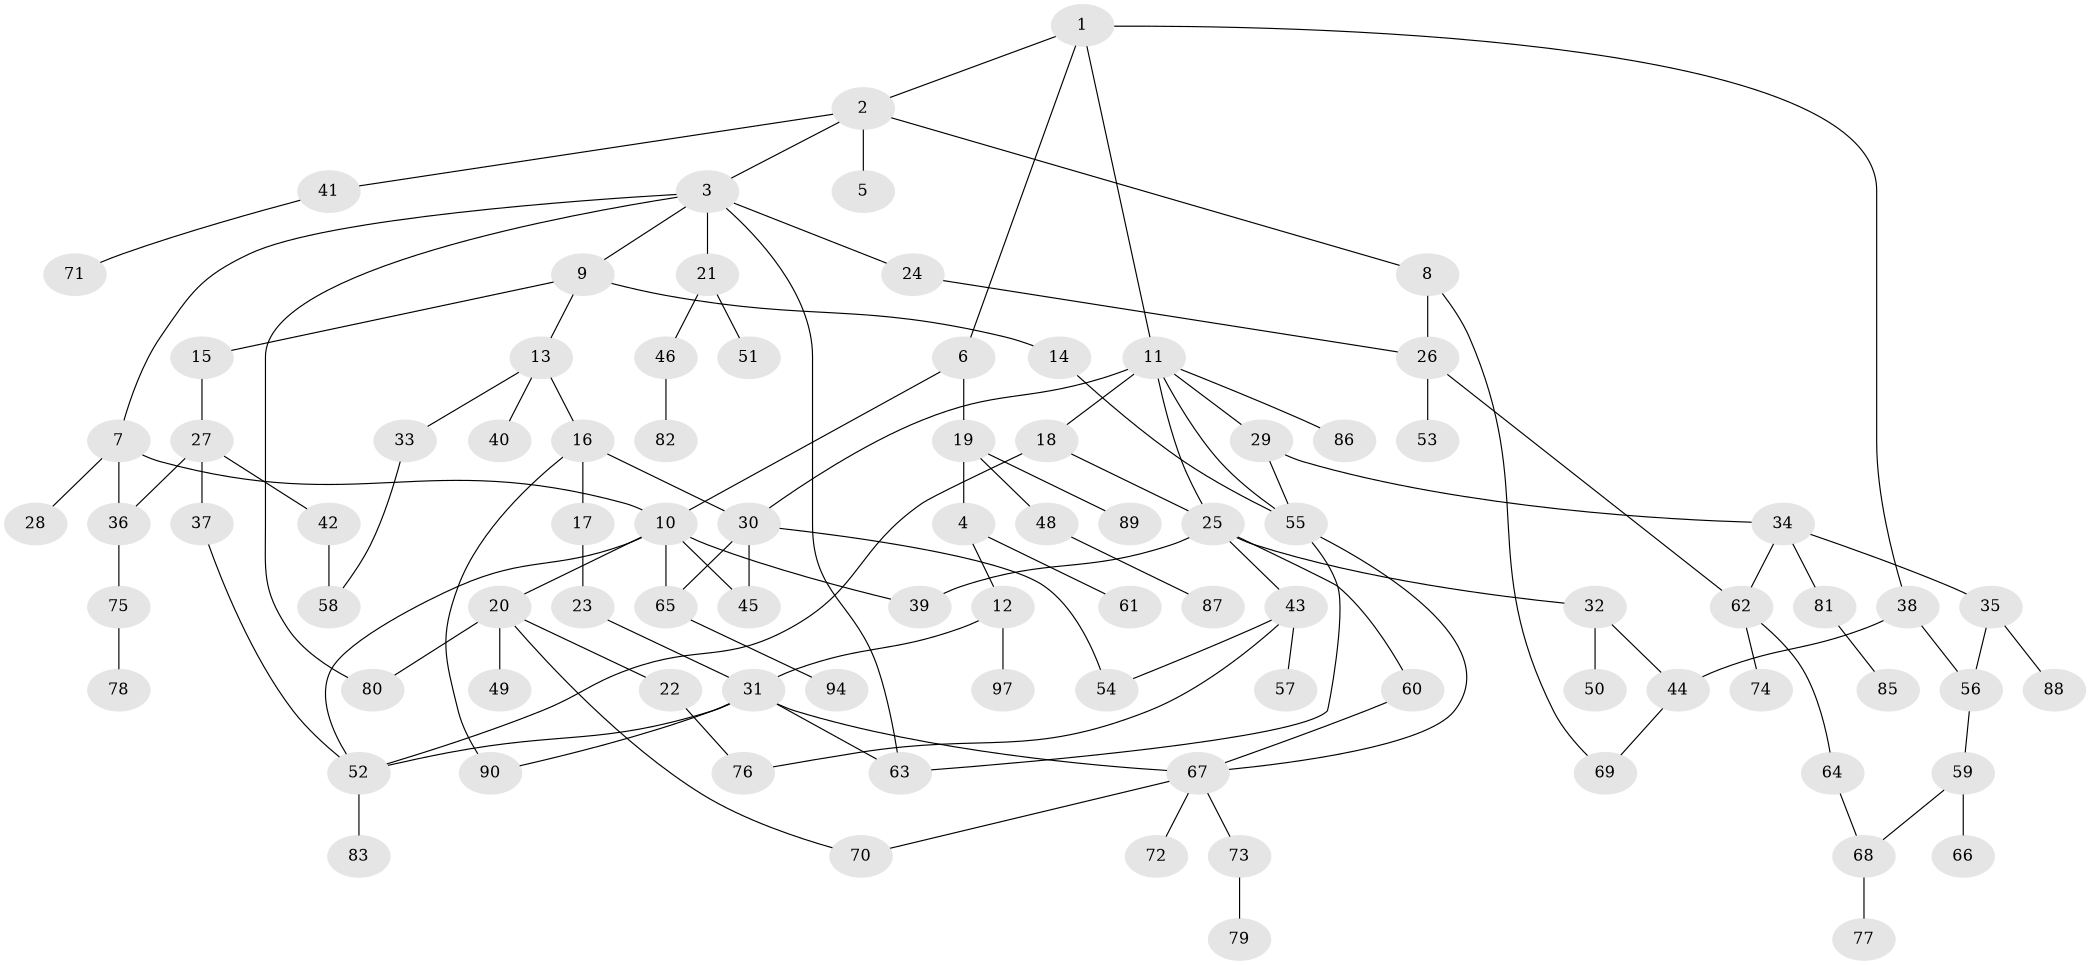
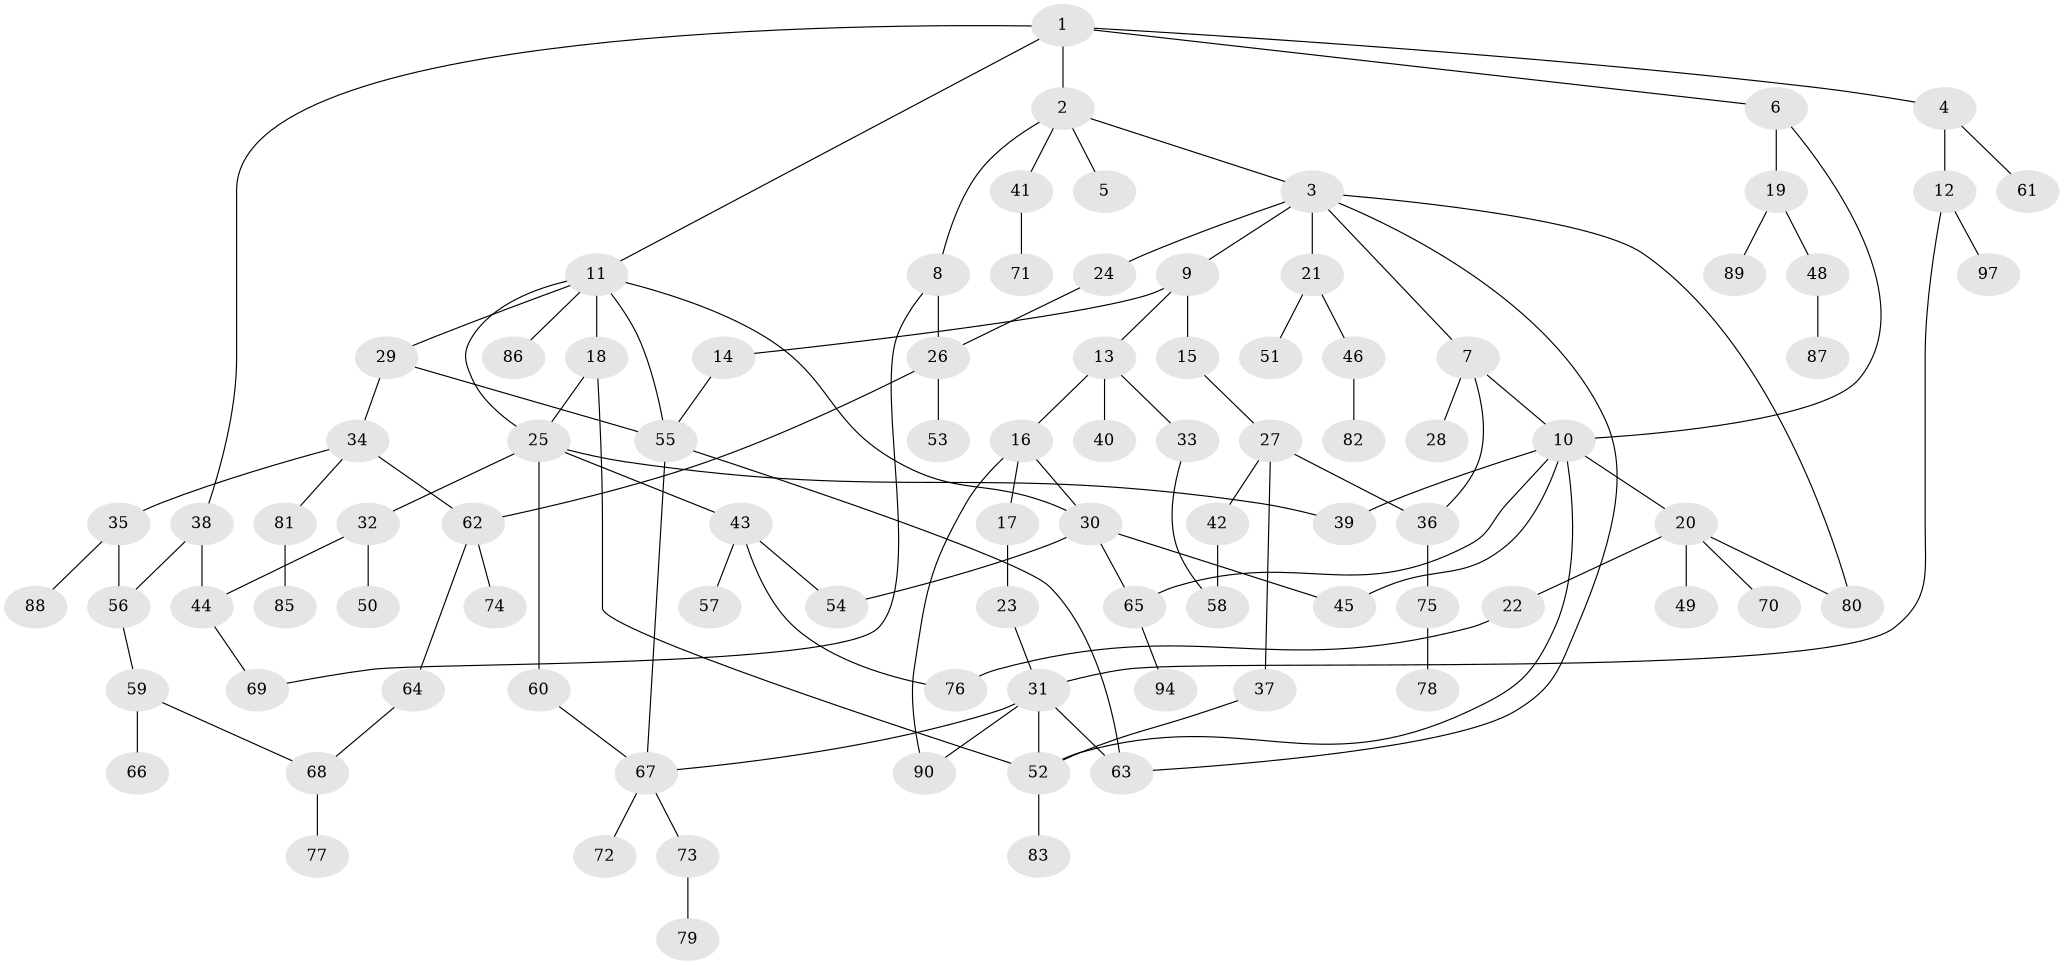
(964, 490) -> (1505, 57)
(1030, 815) -> none
